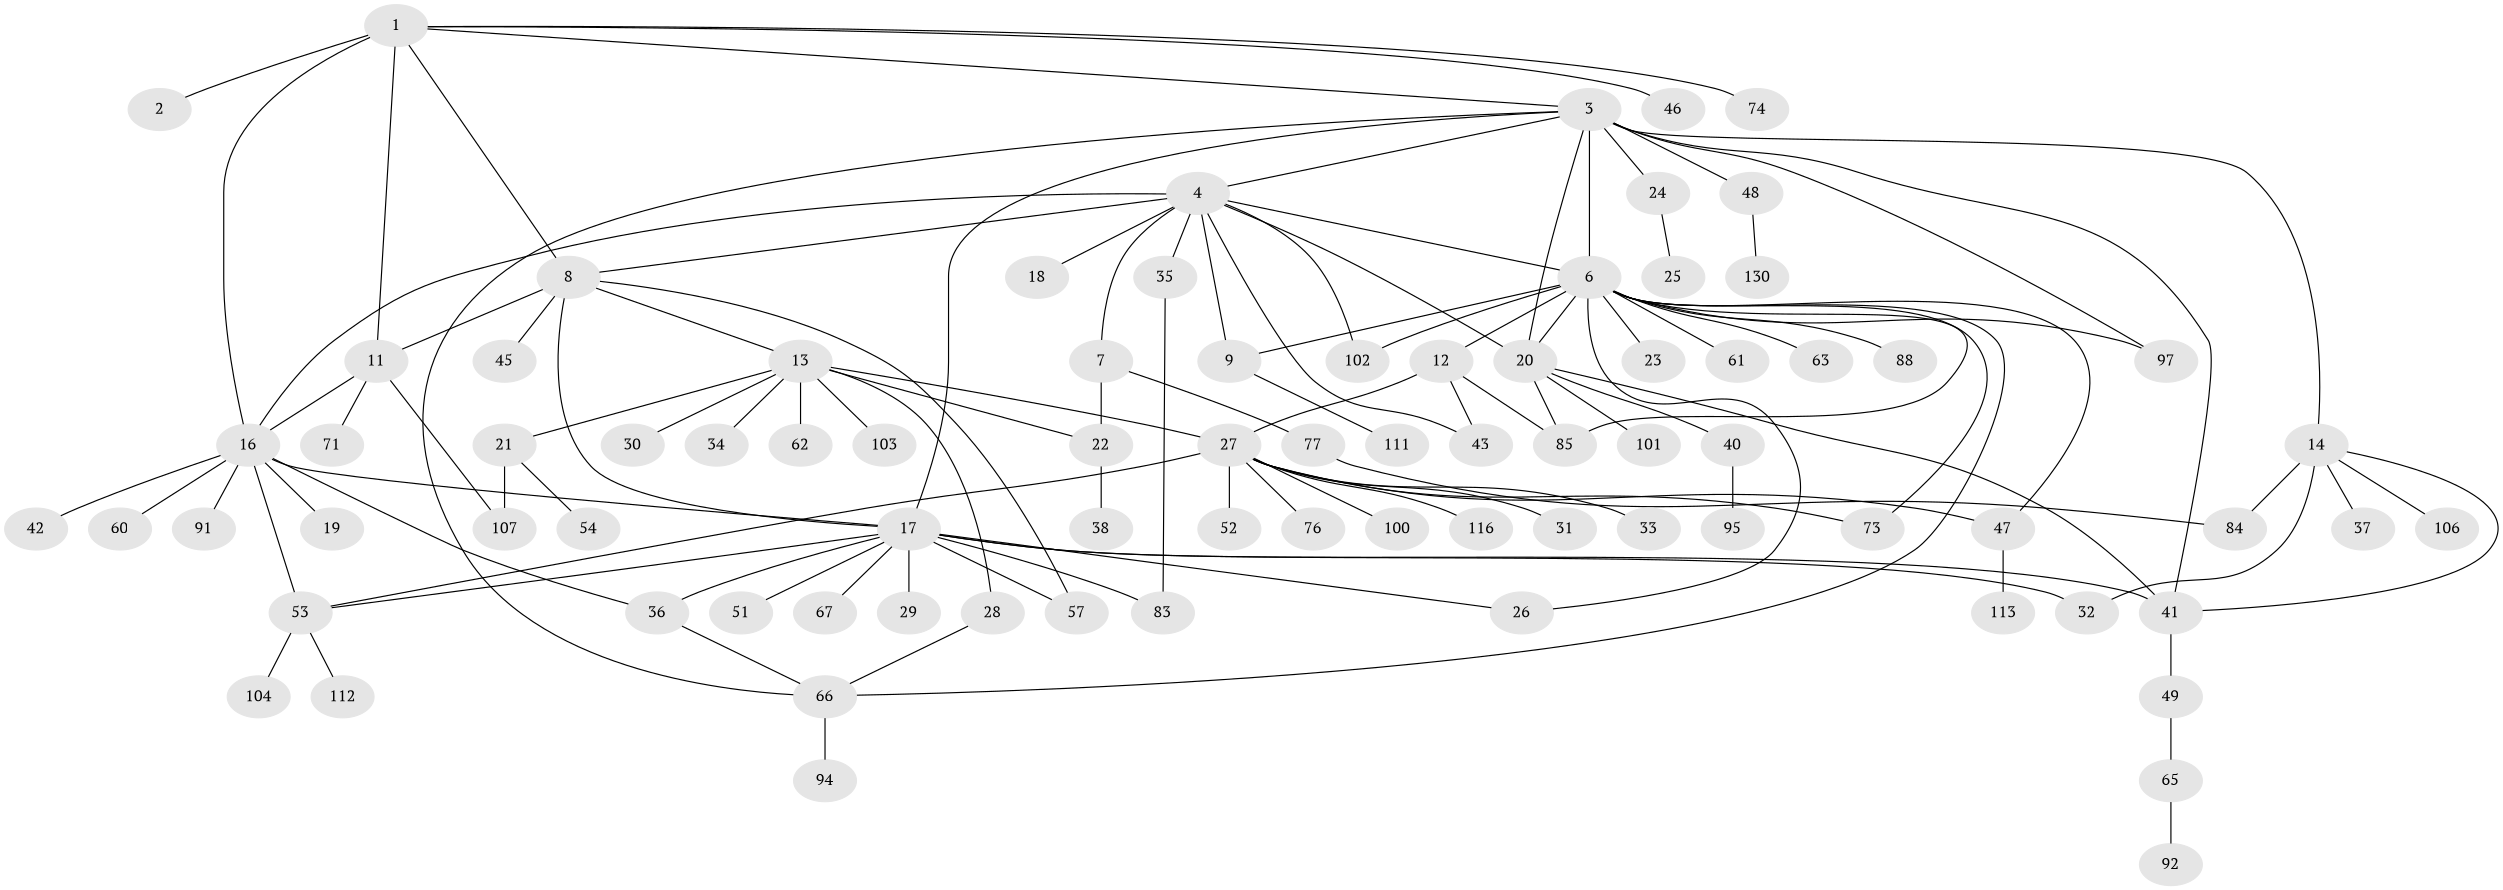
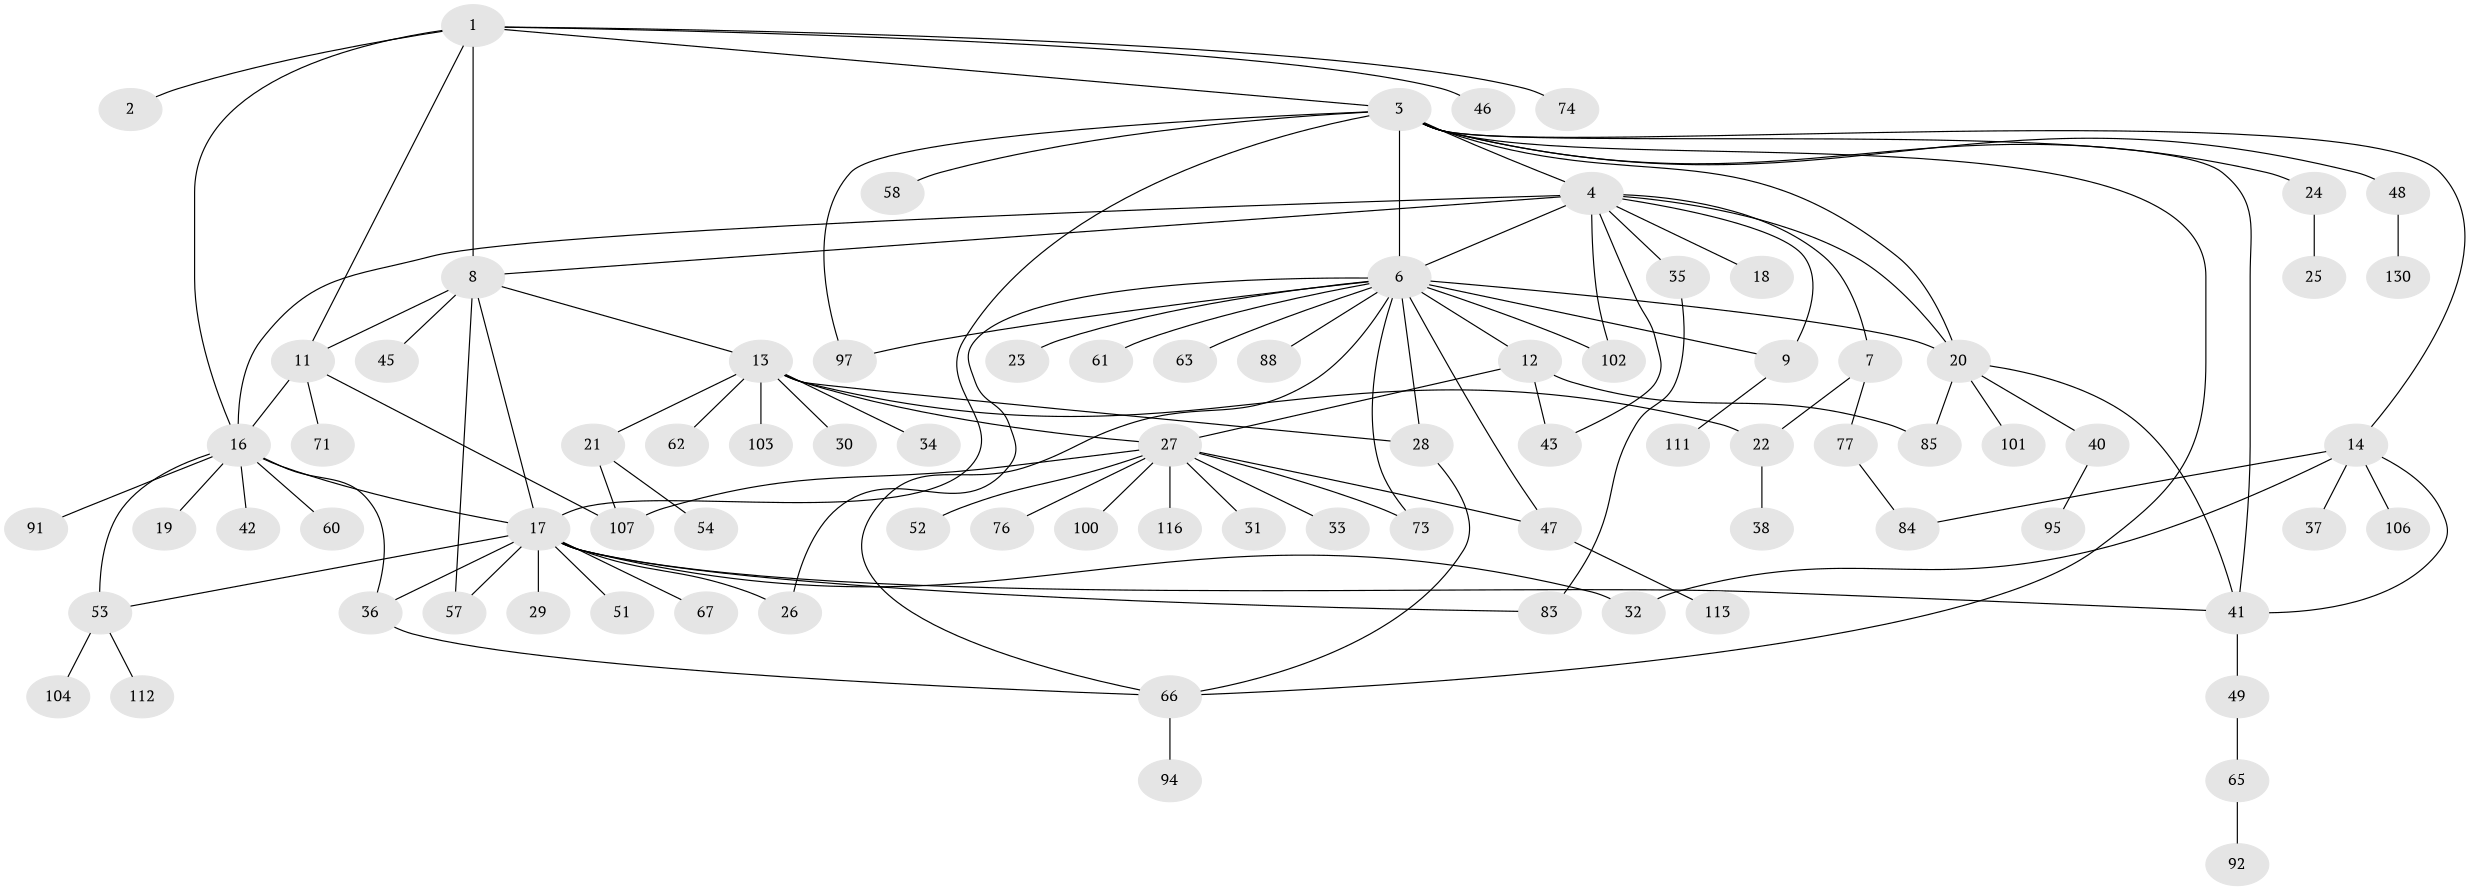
none -> (893, 193)
(1958, 364) -> (1411, 361)
(765, 526) -> (891, 475)
